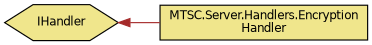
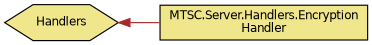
(61, 23) -> (61, 23)
